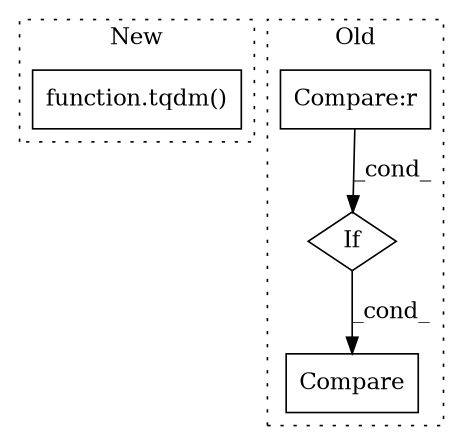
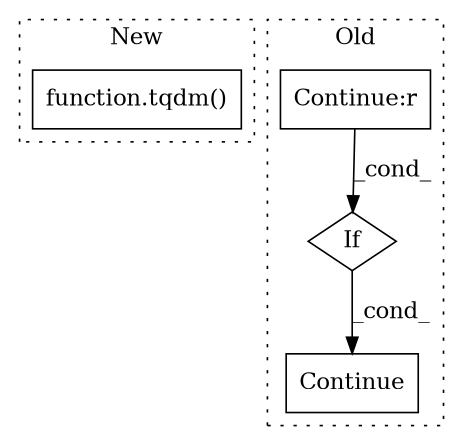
(355, 99) -> (355, 99)
(352, 383) -> (352, 383)
